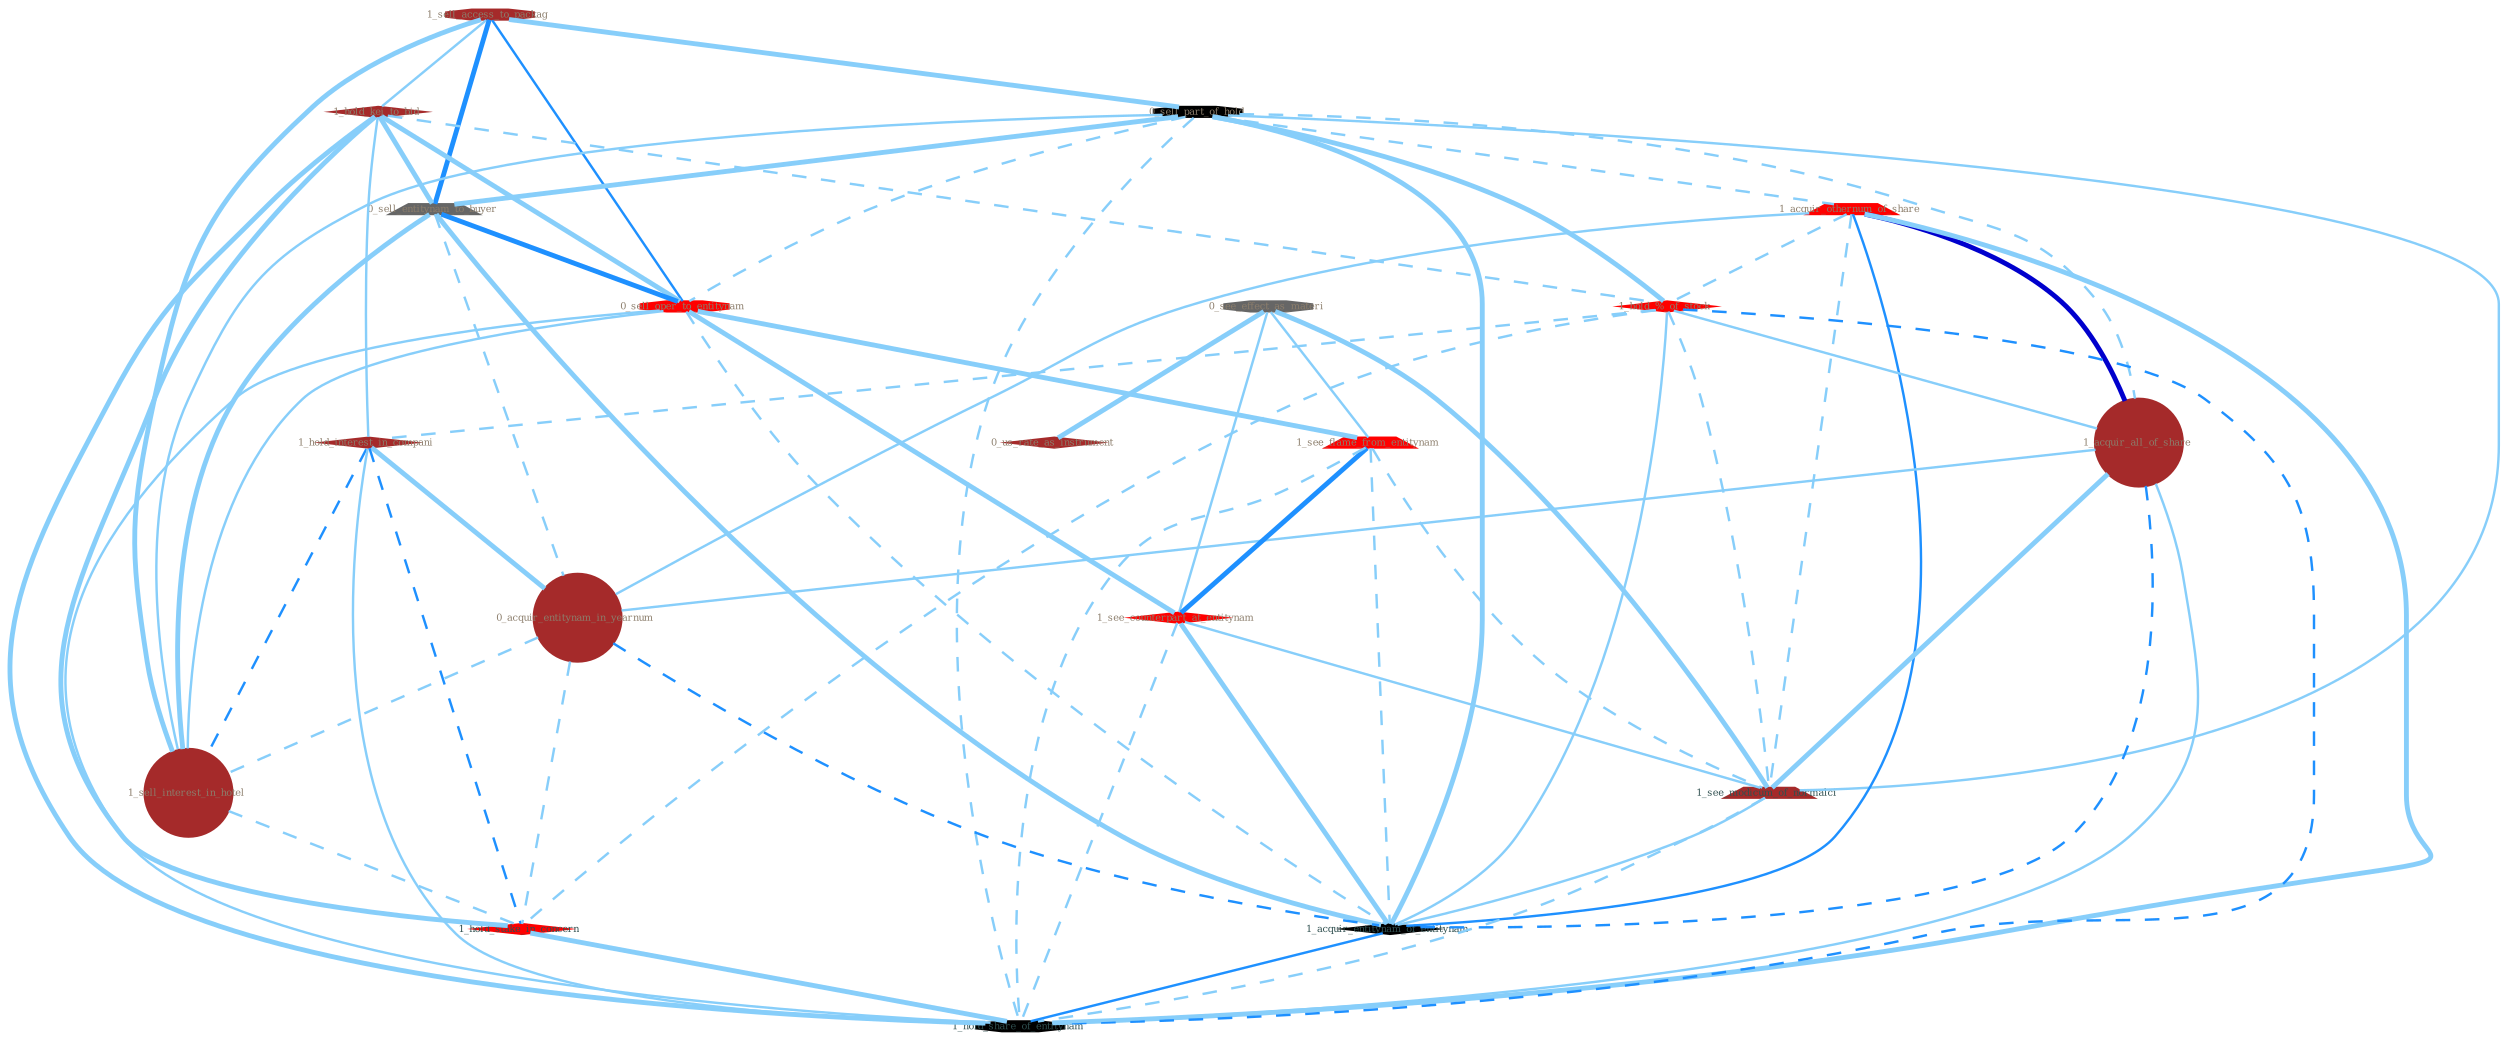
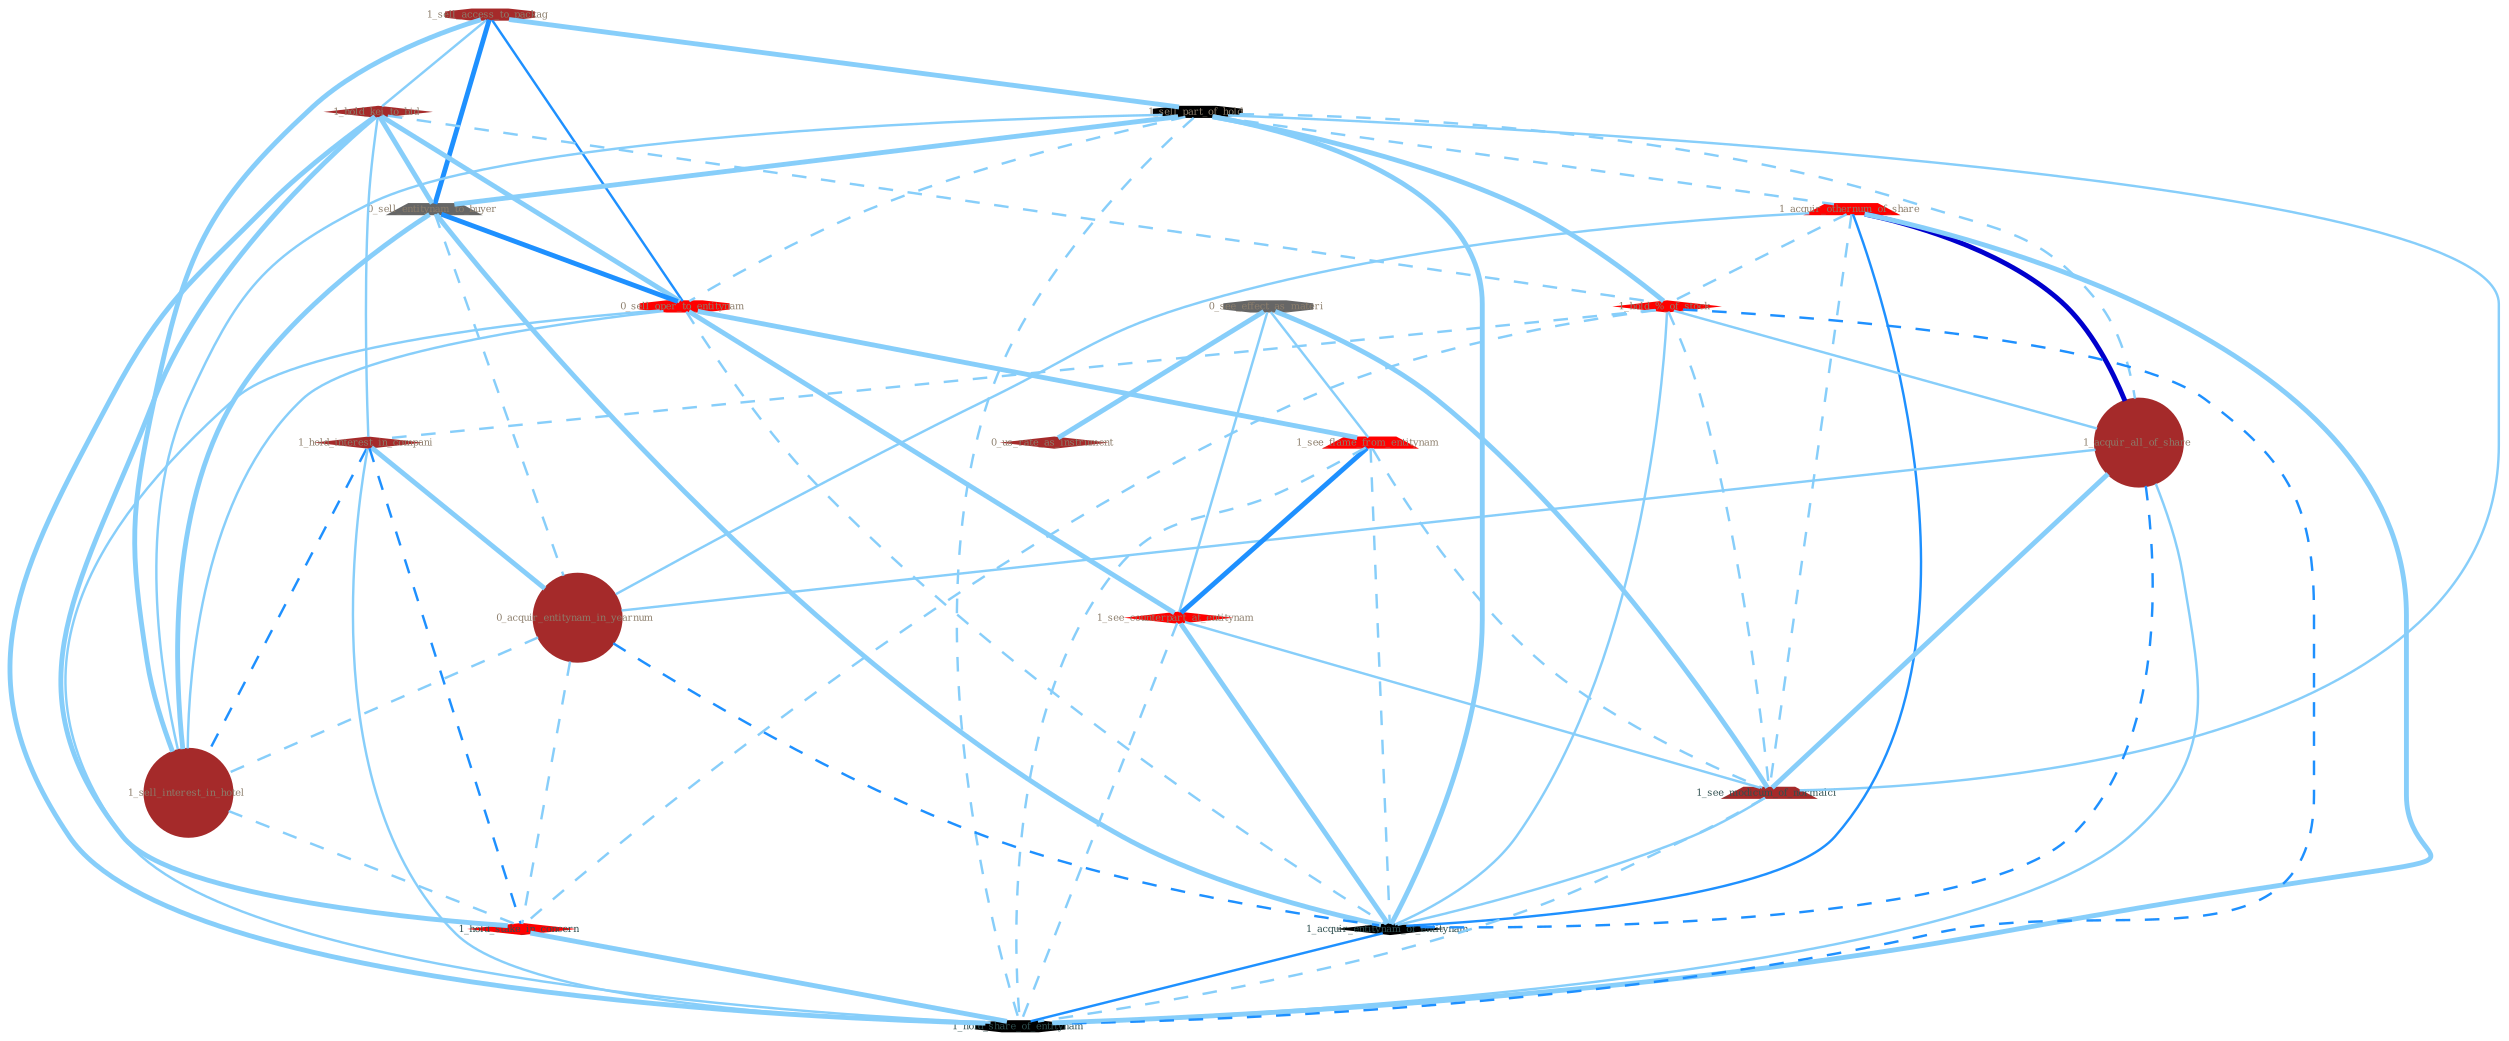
(1198, 112) -> (1198, 112)
